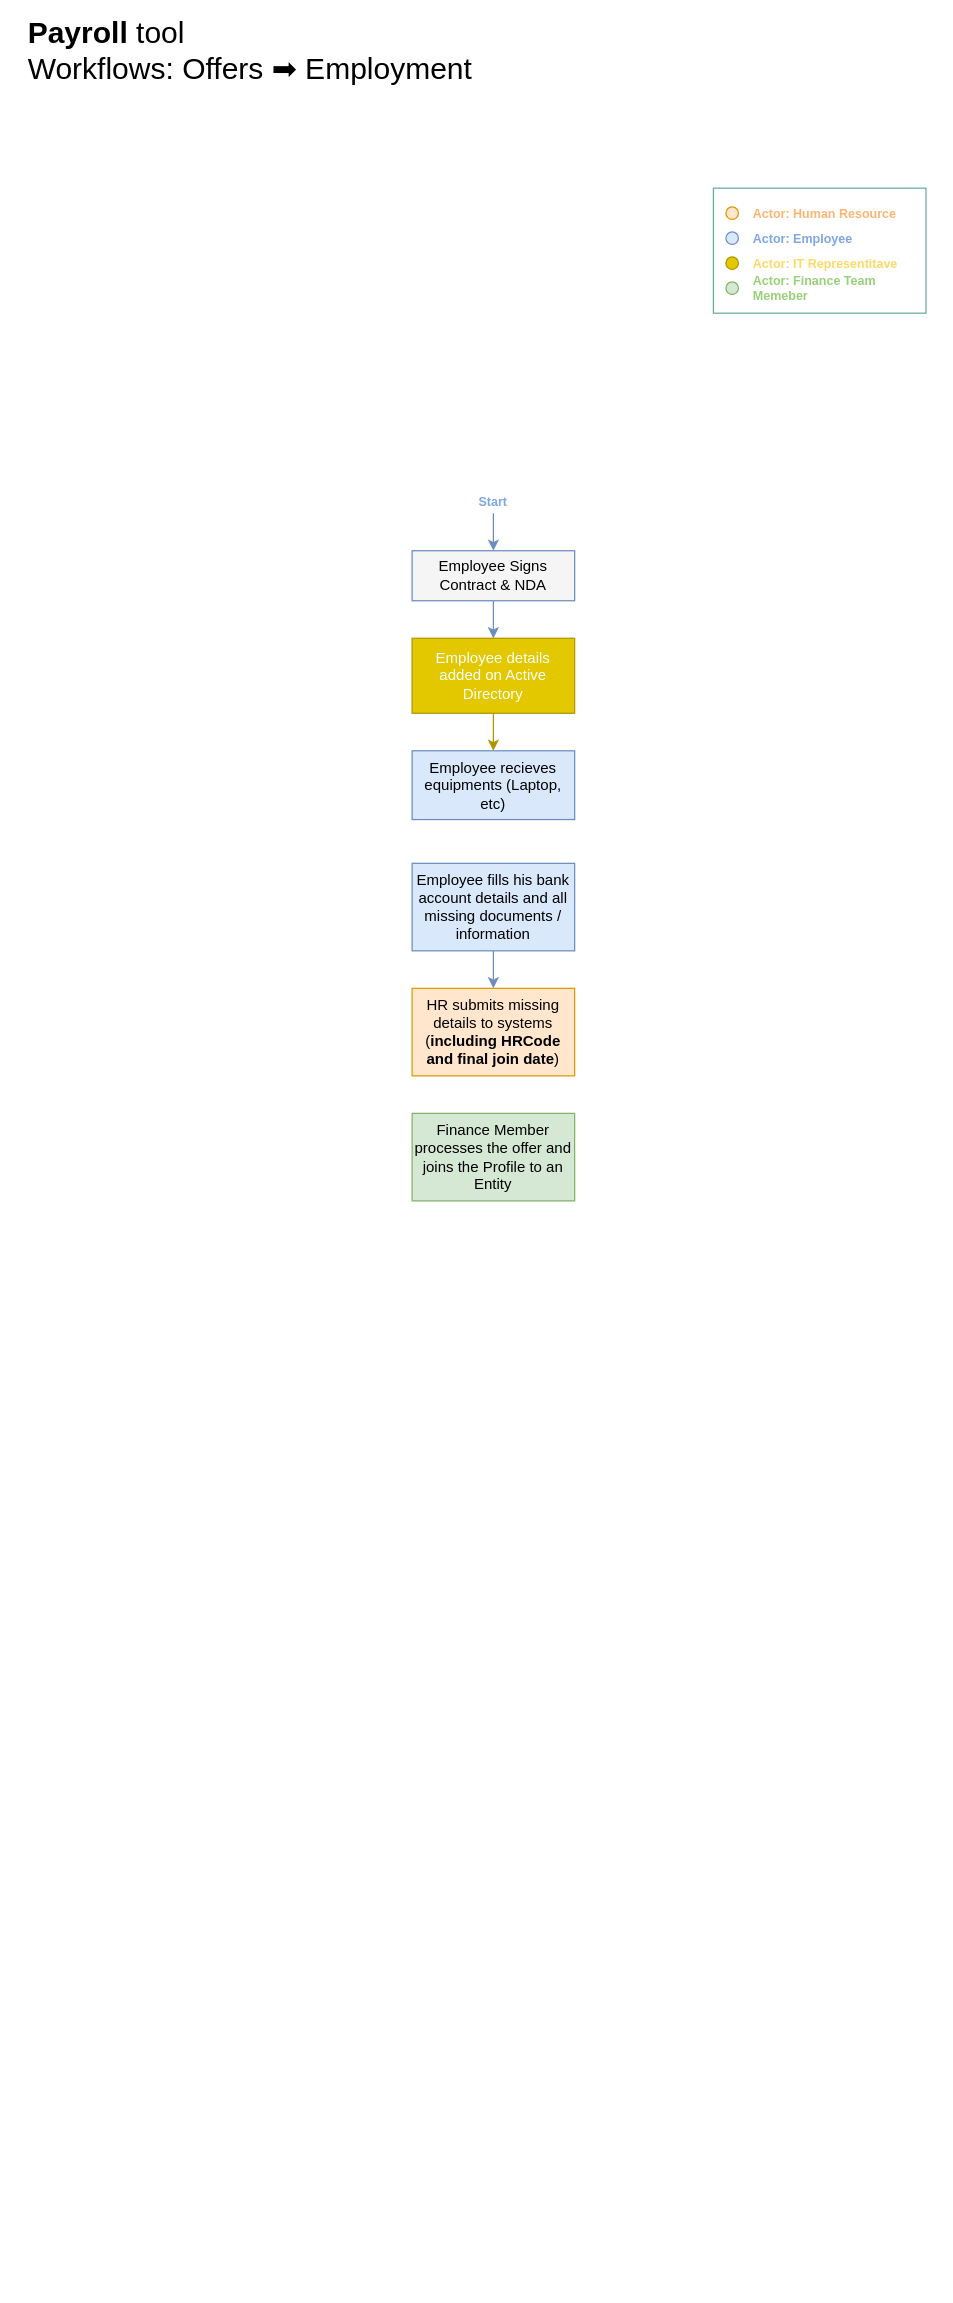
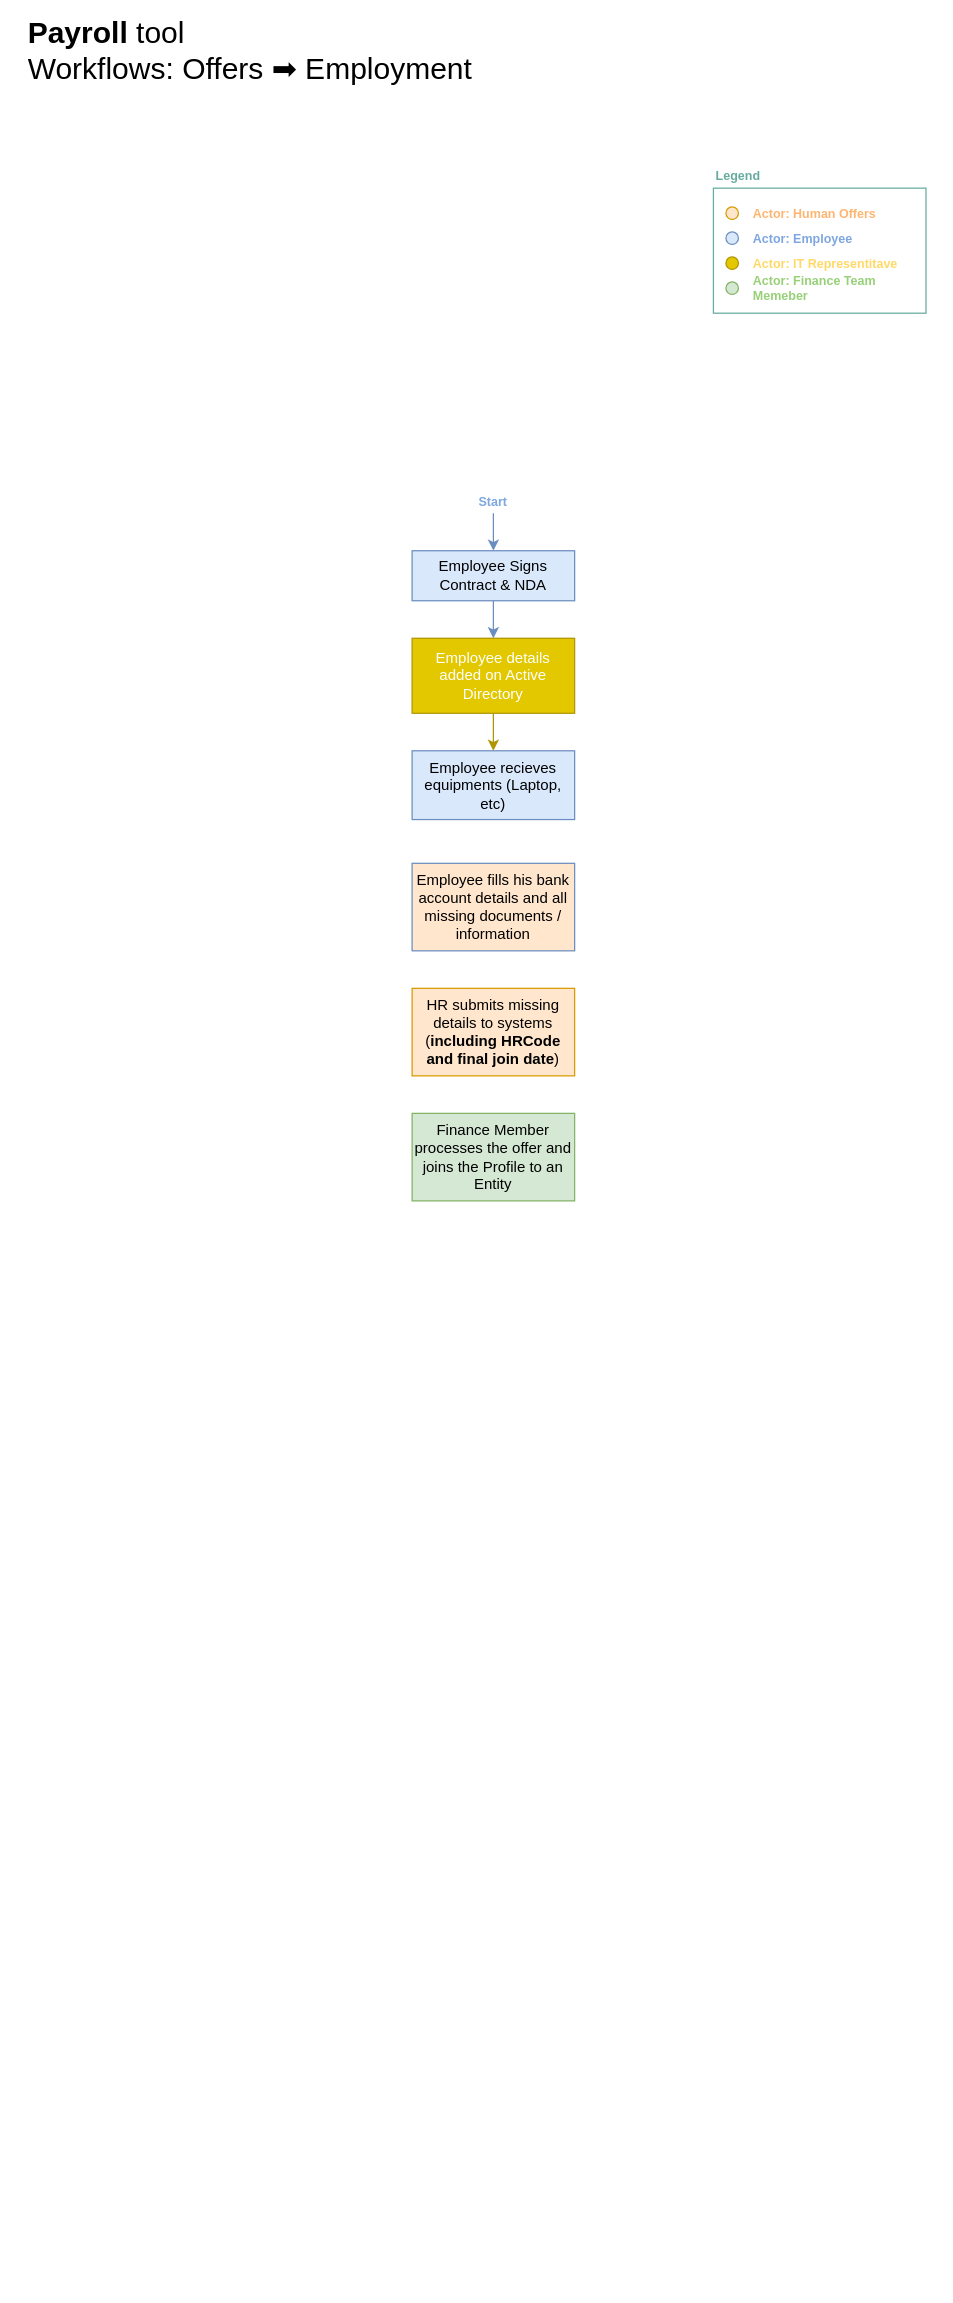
none -> (738, 176)
(822, 213) -> (815, 213)
(493, 576) -> (493, 576)
(493, 907) -> (493, 907)
(493, 974) -> none
